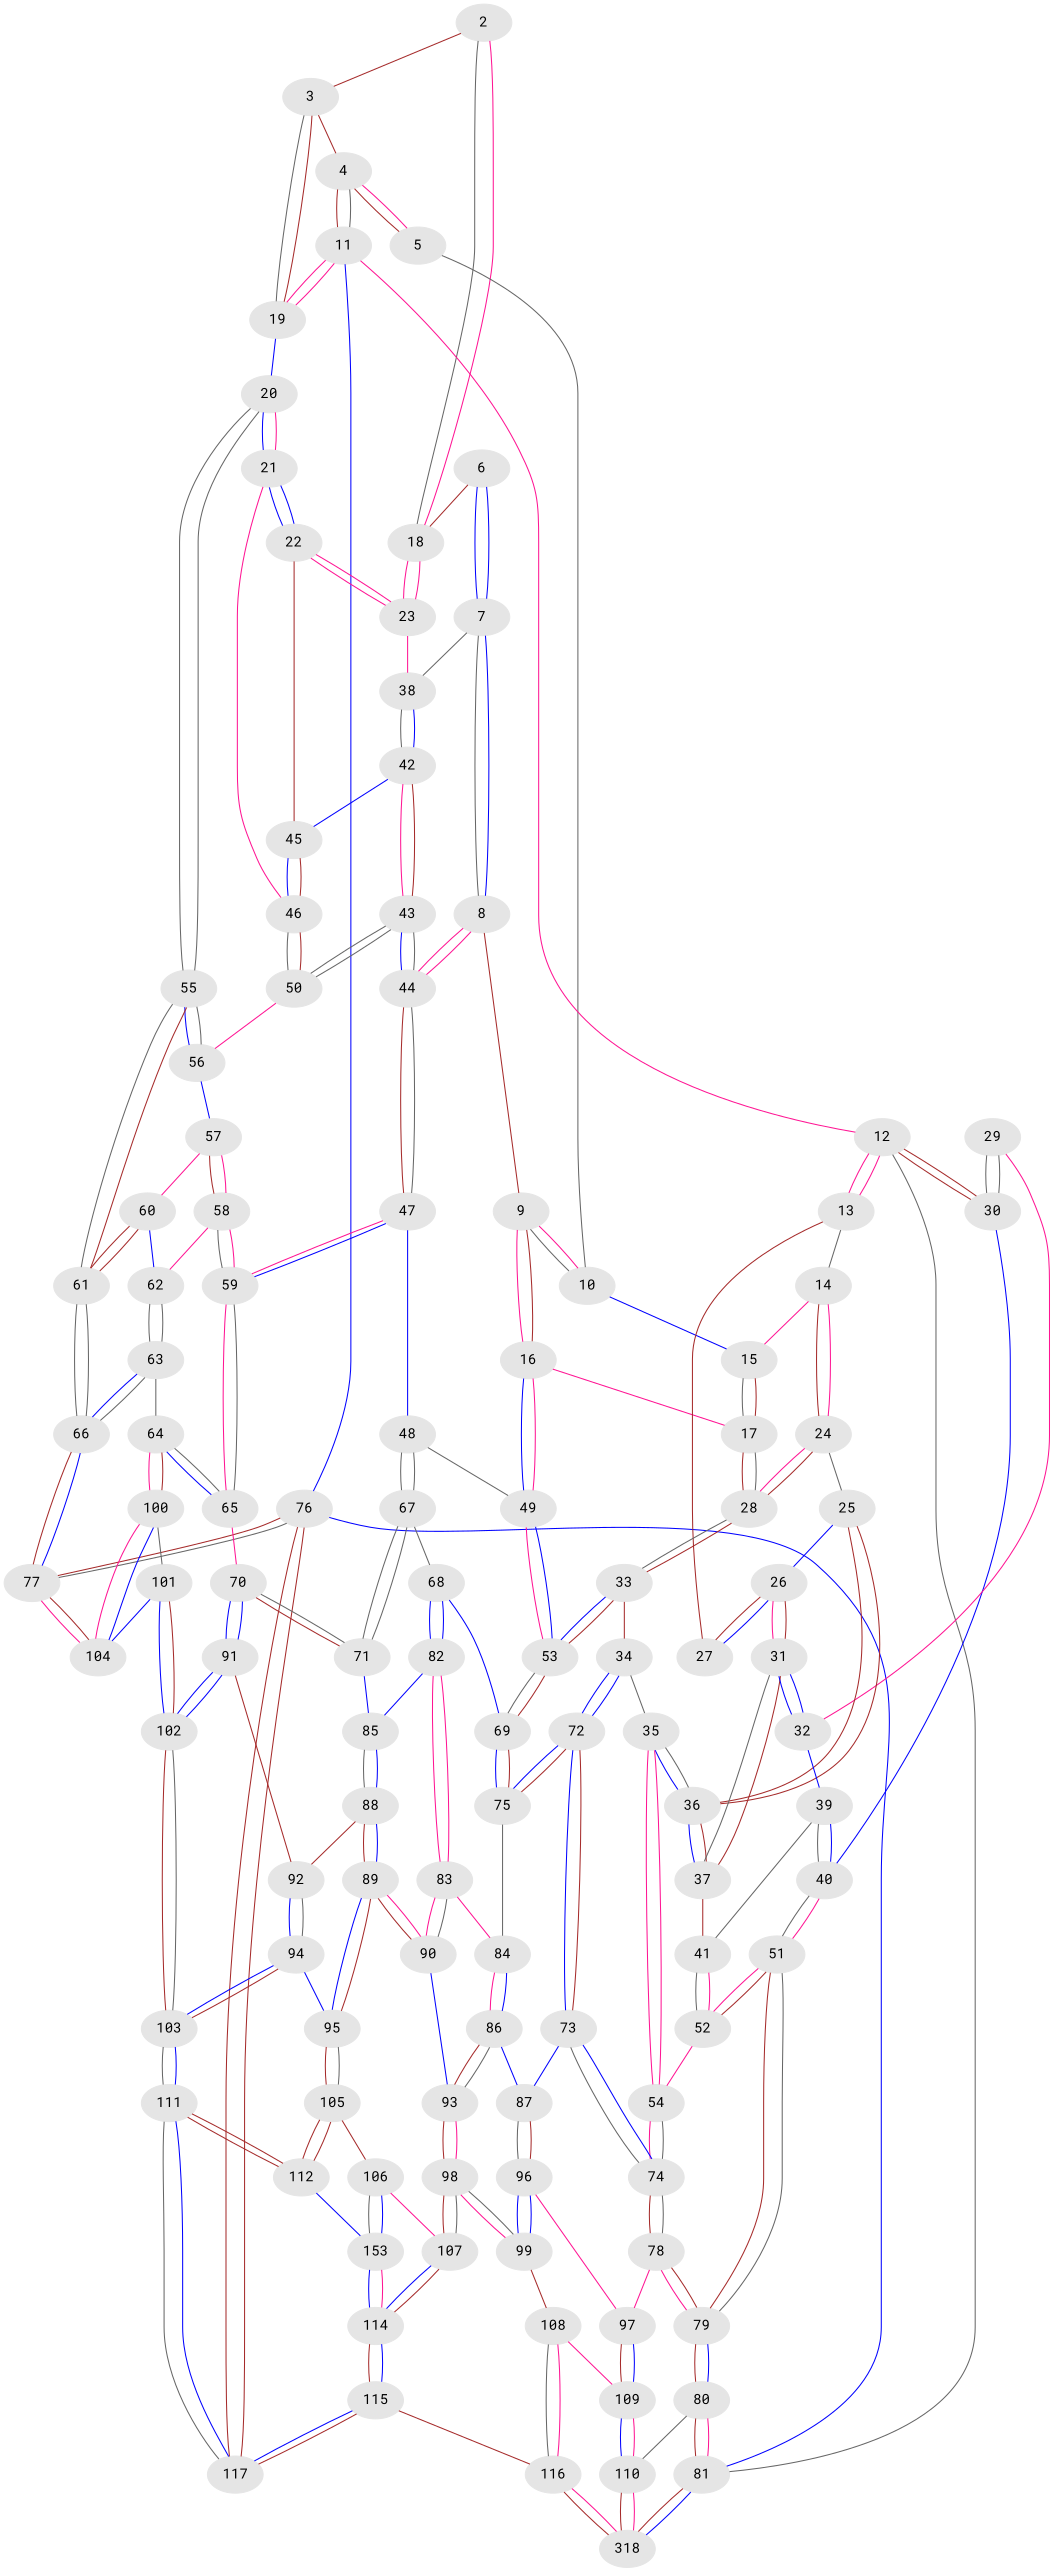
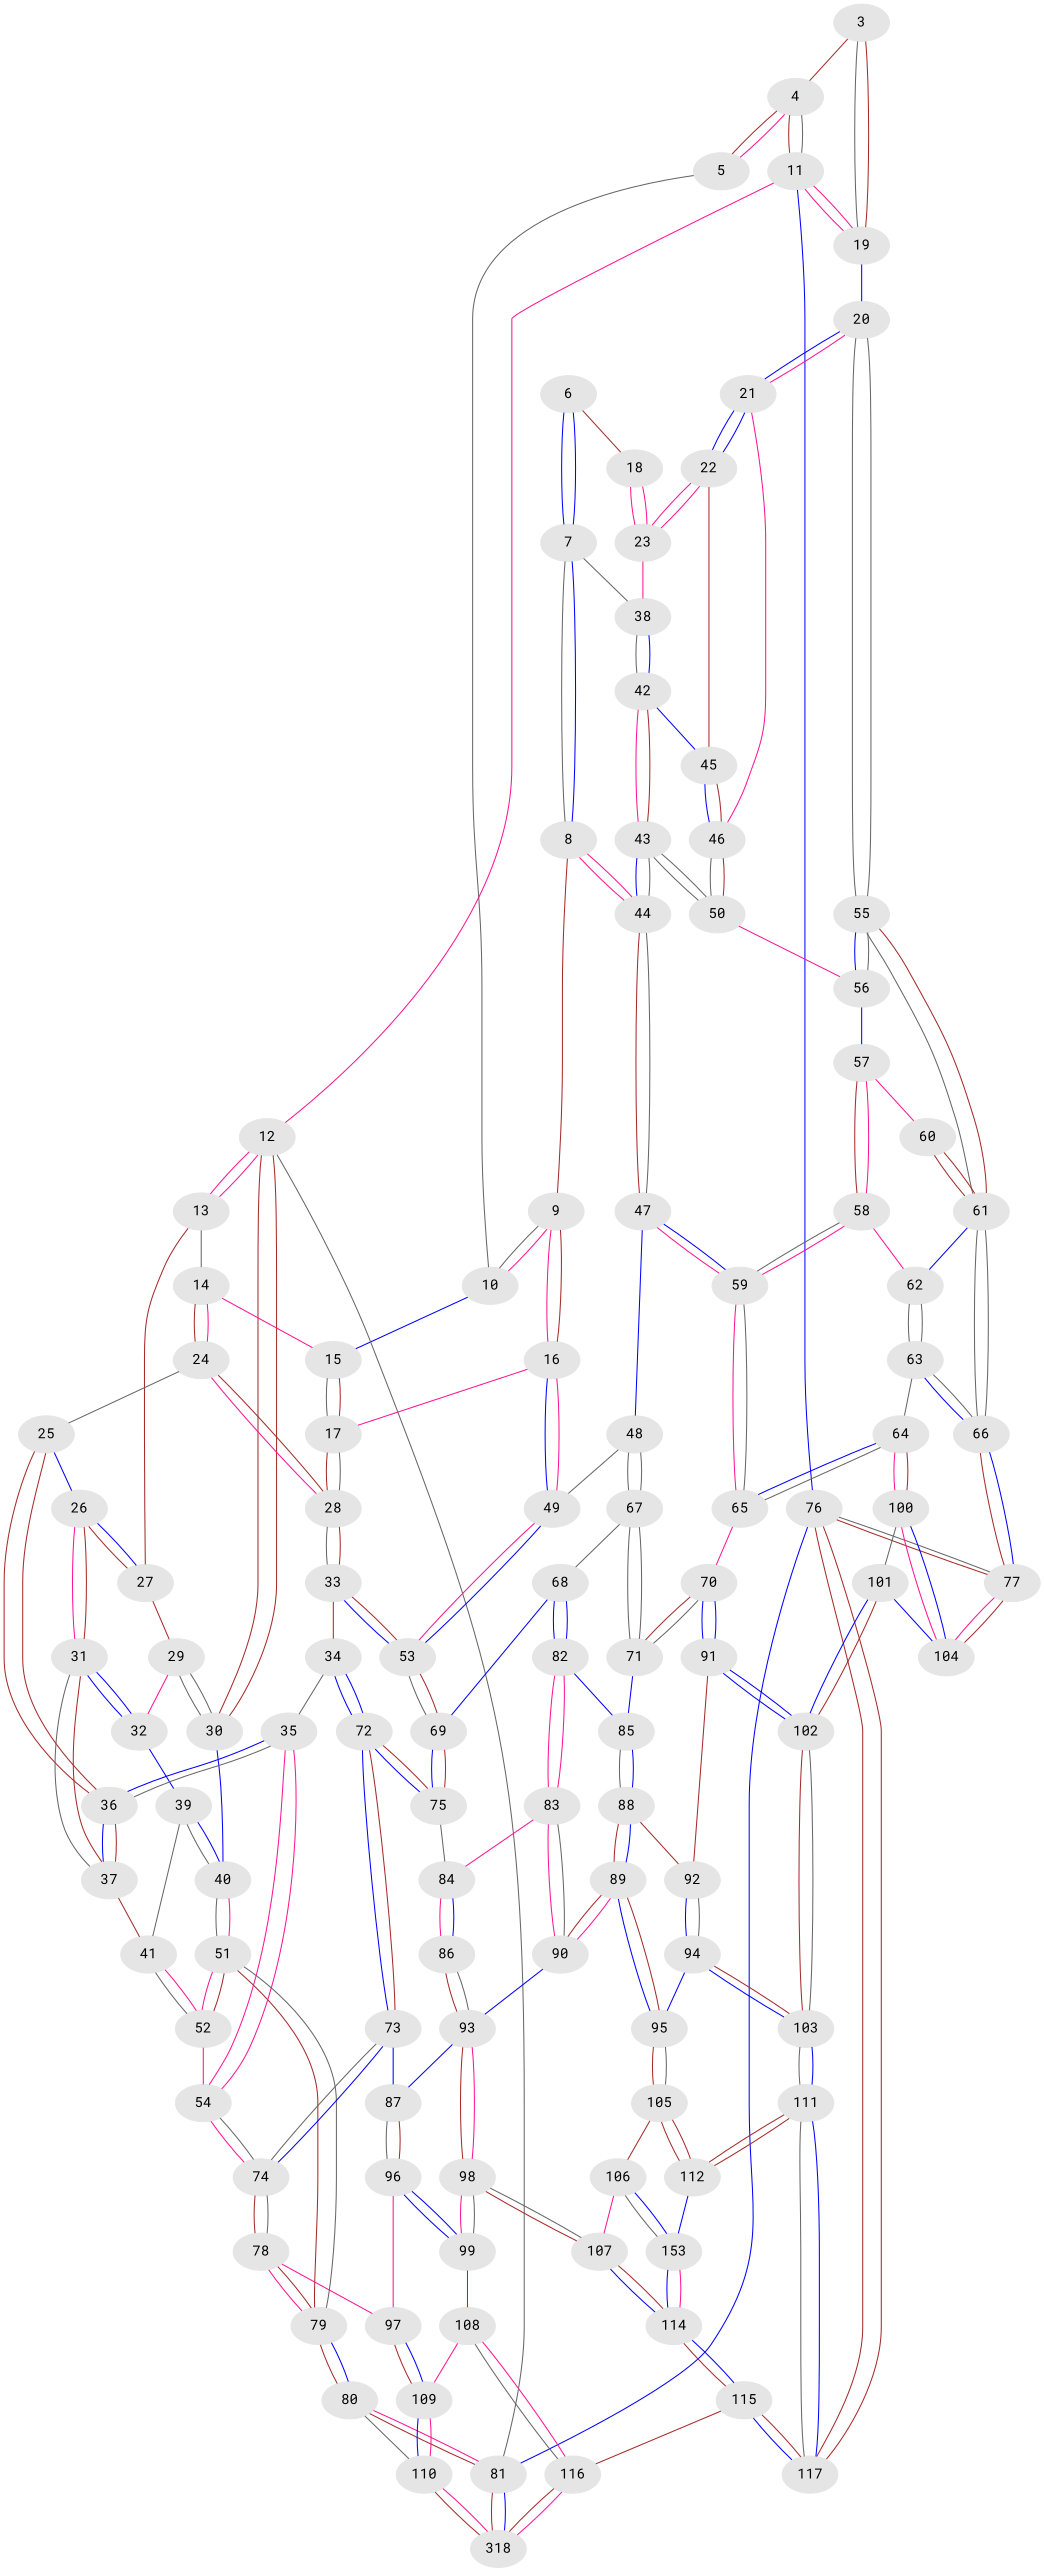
(484, 23) -> none
(152, 1249) -> (948, 1249)
none -> (161, 1620)
(509, 2066) -> (430, 2066)
